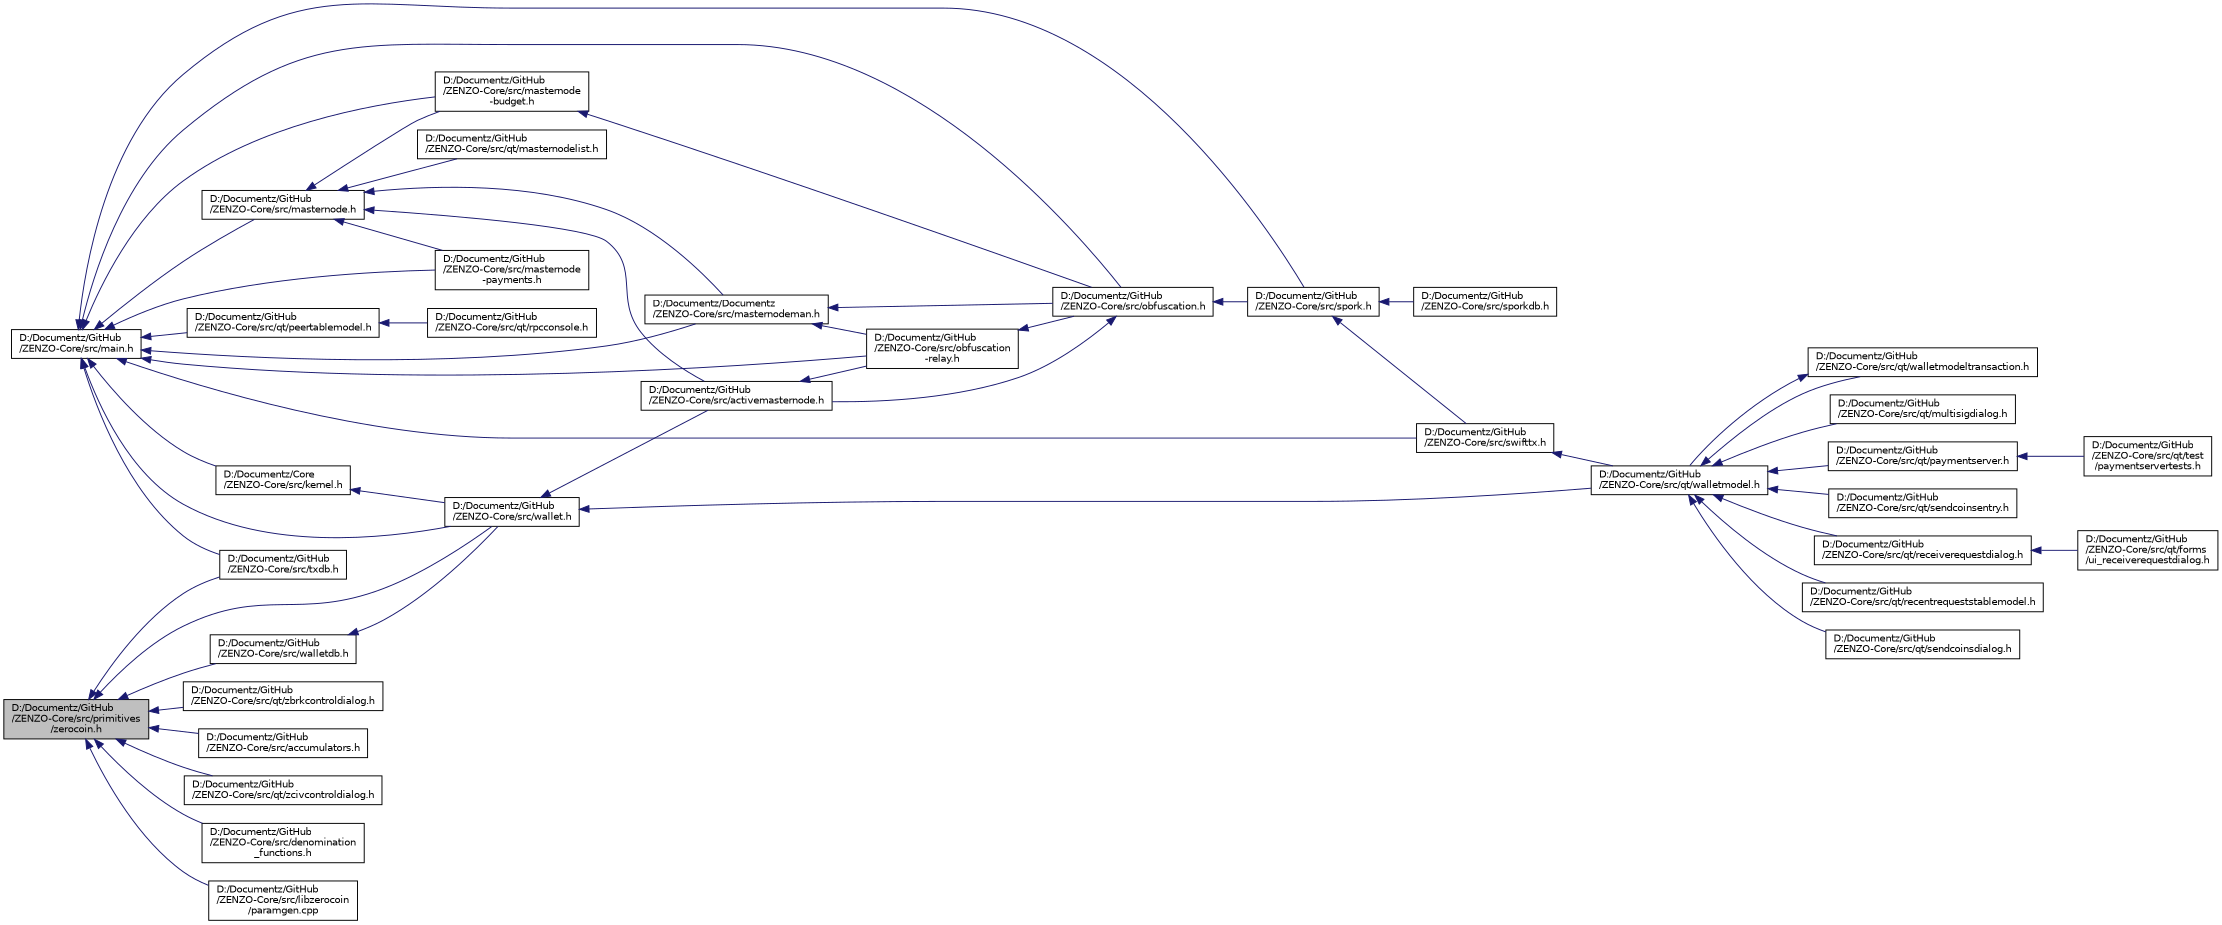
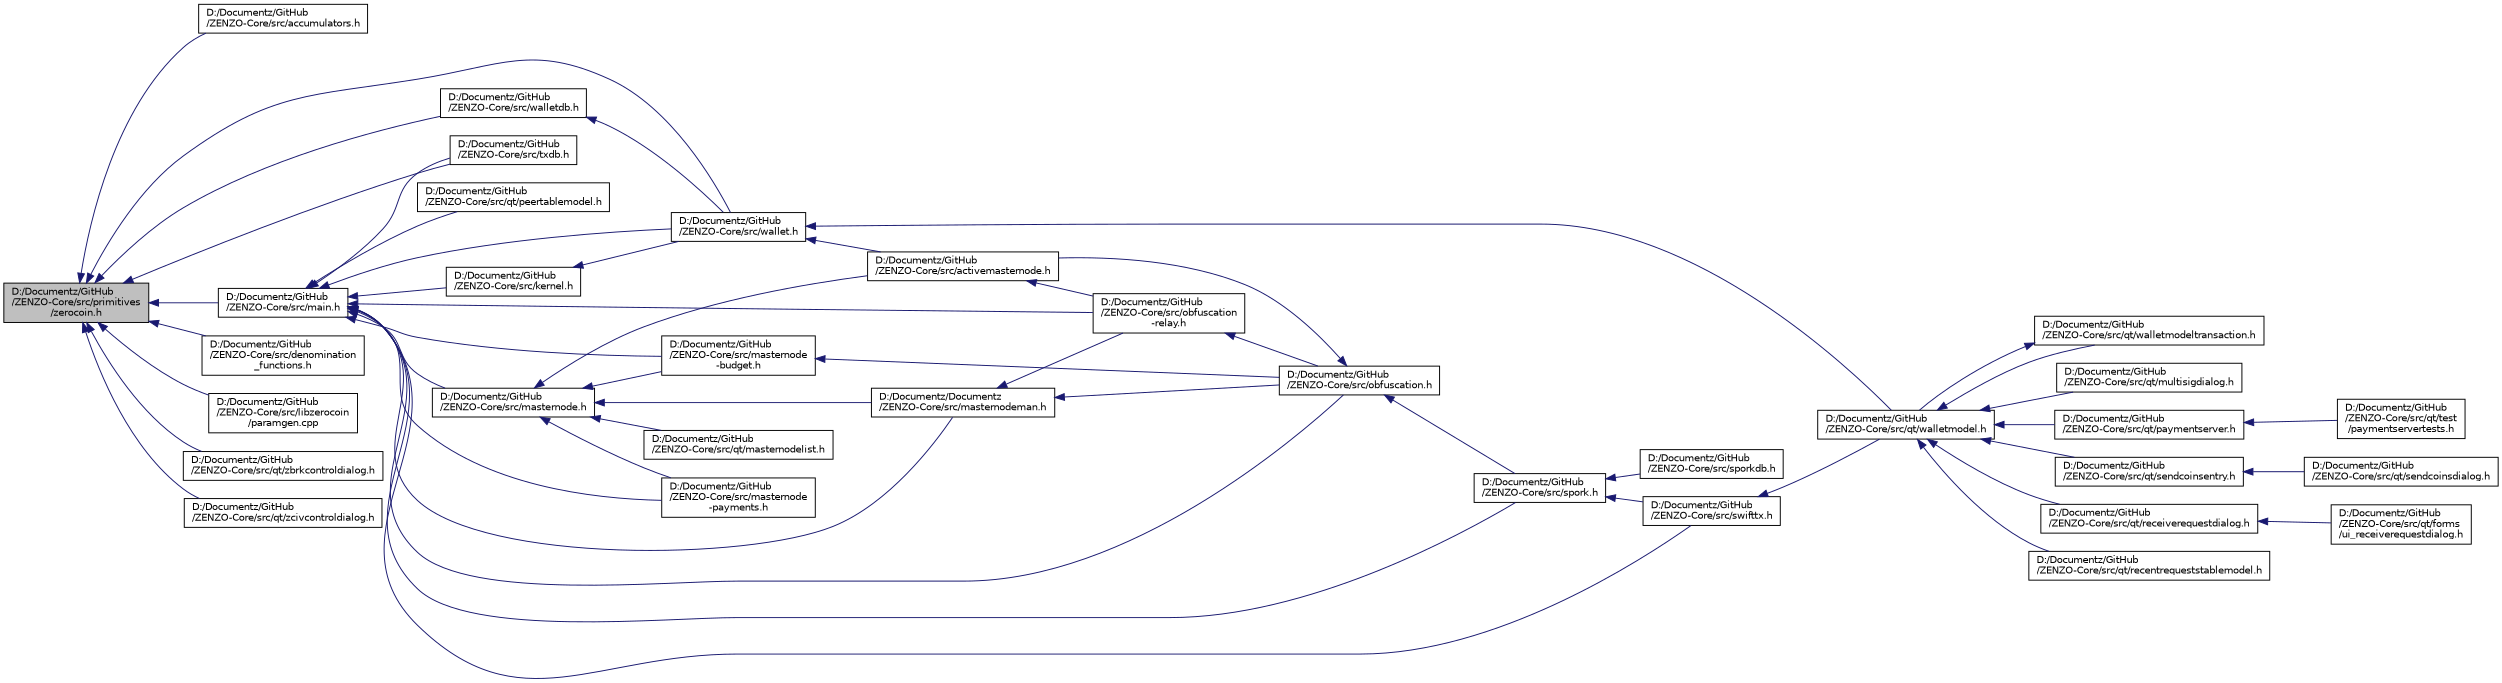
none -> (188, 303)
(512, 323) -> none
(283, 480) -> (513, 282)
(1750, 578) -> (2279, 472)
